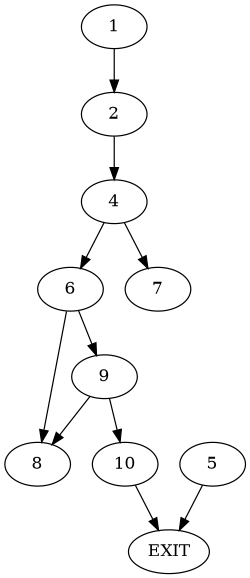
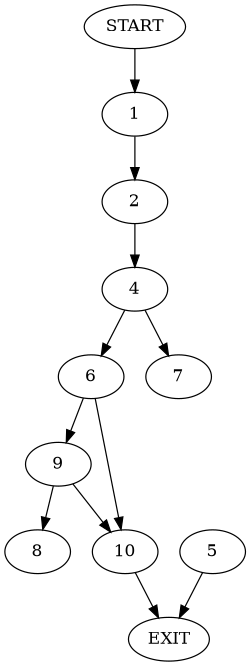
none -> (135, 27)
(55, 371) -> (107, 458)
